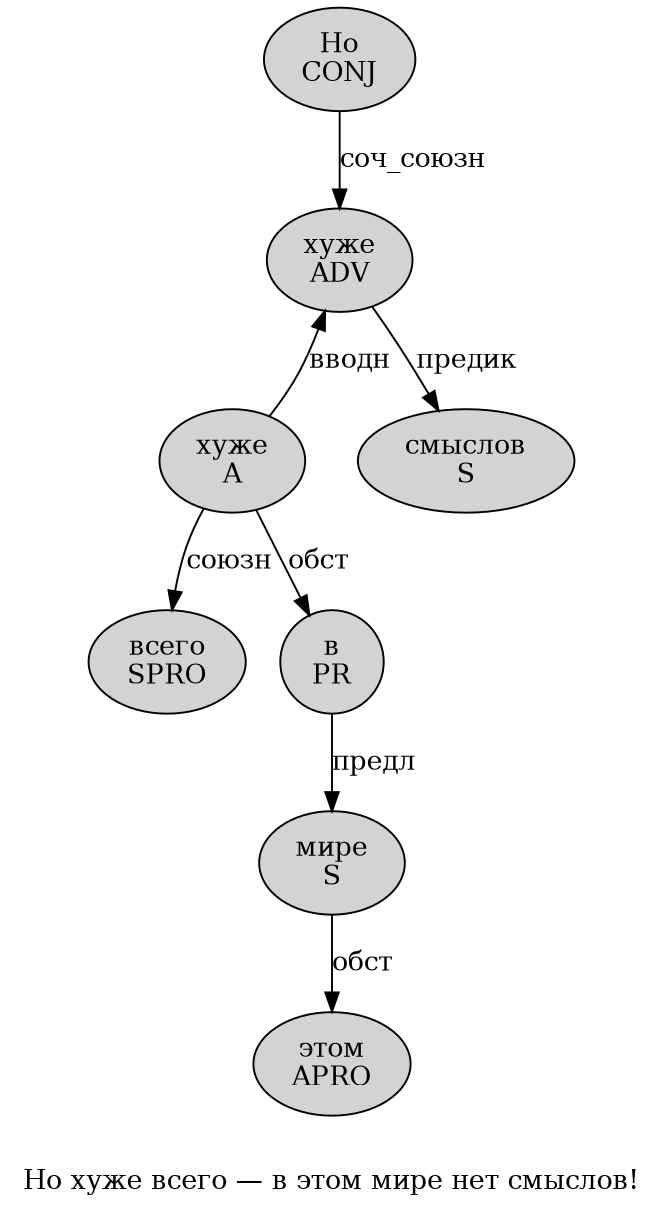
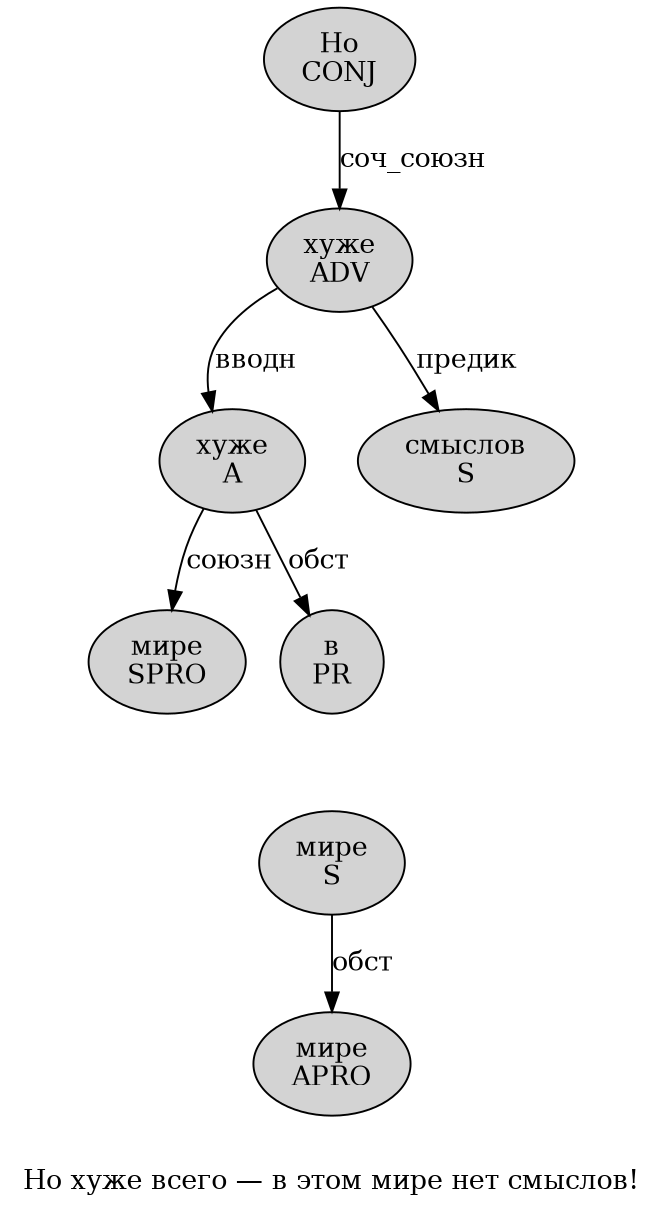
(298, 375) -> (226, 330)
(167, 662) -> (167, 662)
(332, 753) -> none
(332, 1064) -> (332, 1064)
